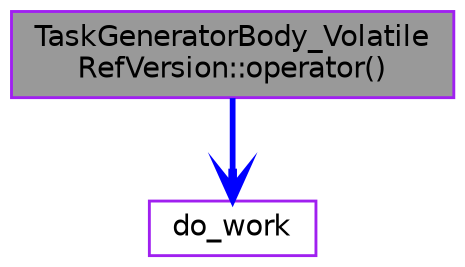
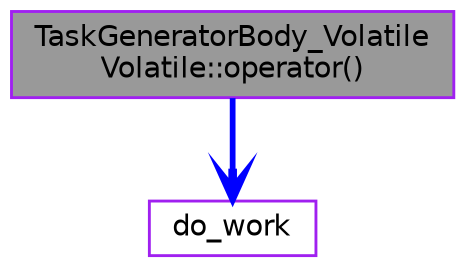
(233, 55) -> (233, 55)
